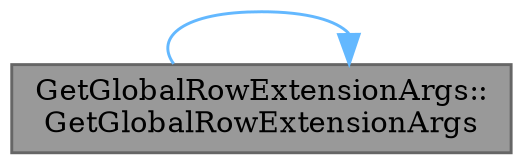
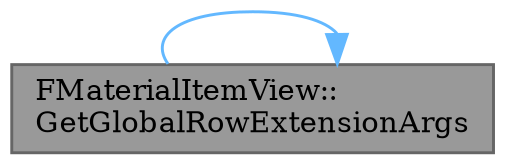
(261, 109) -> (253, 109)
